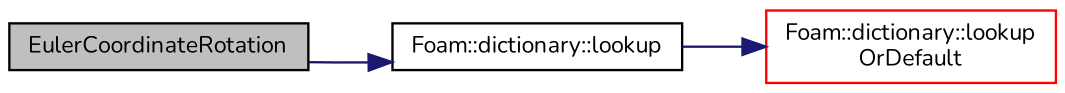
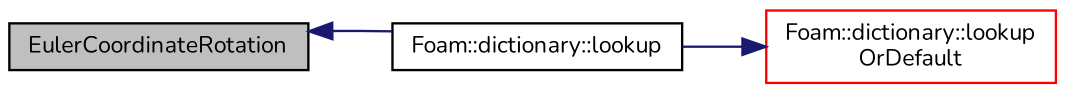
(339, 62) -> (362, 31)
